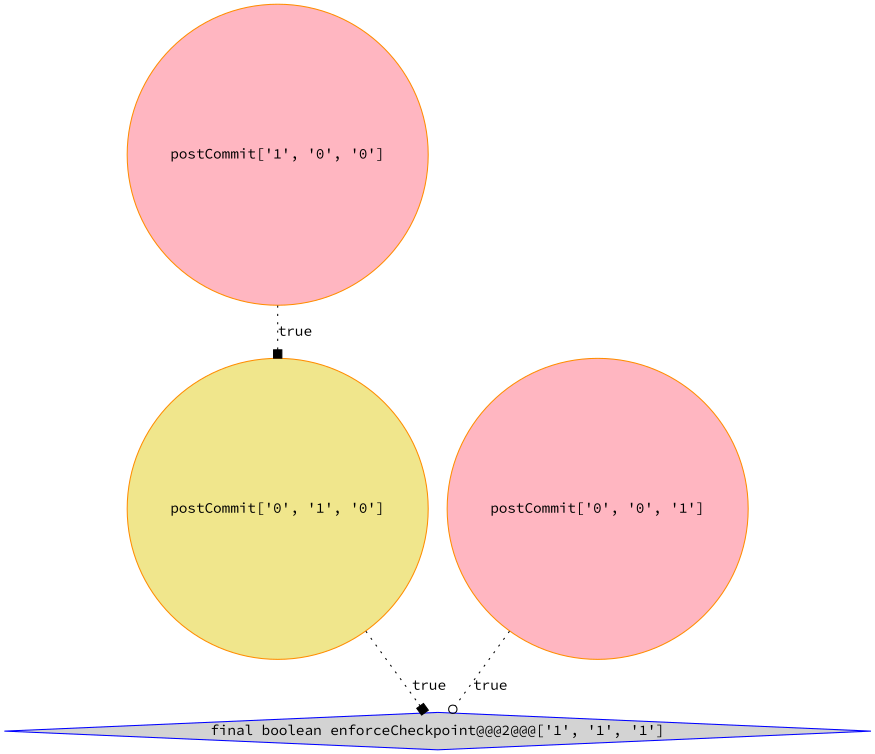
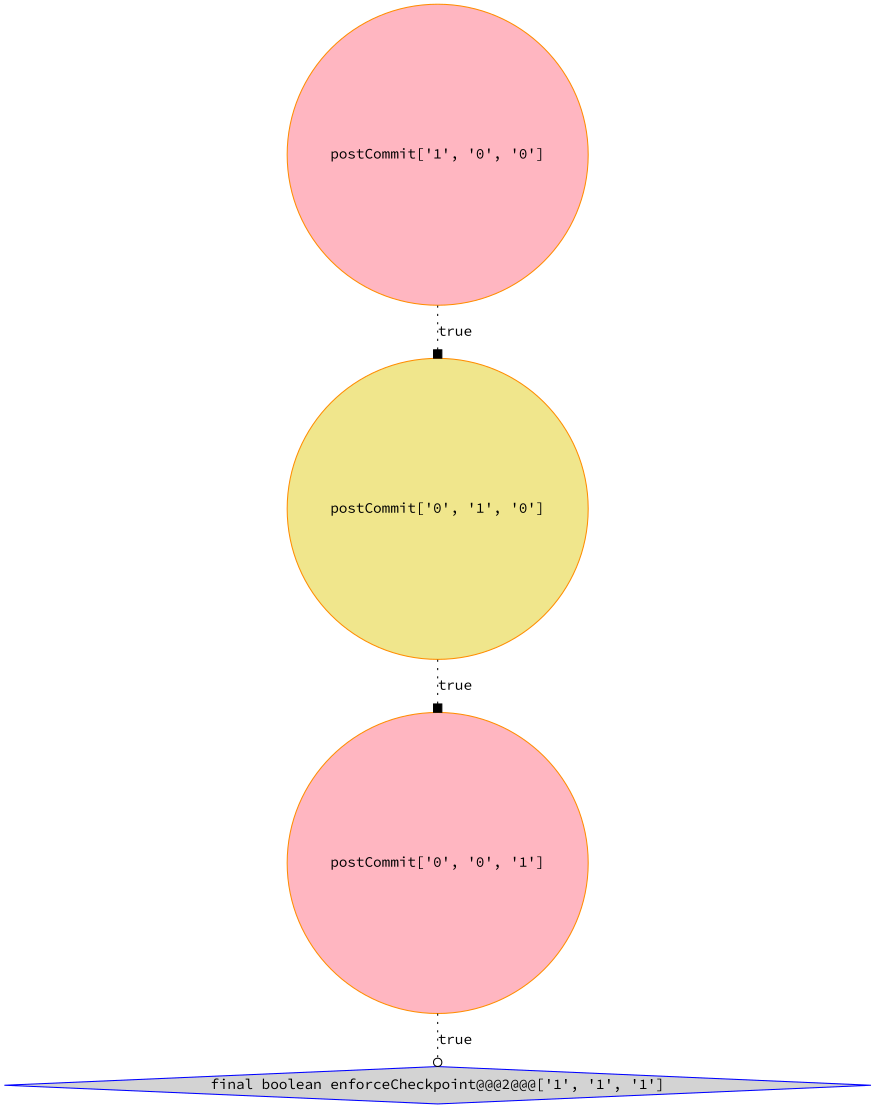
(392, 668) -> (438, 681)
